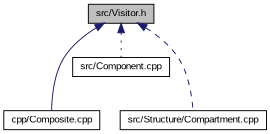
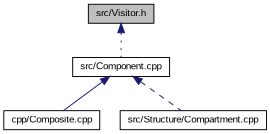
(61, 63) -> (83, 96)
(181, 63) -> (161, 96)
